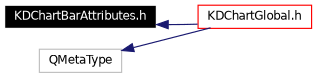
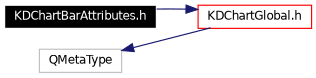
(183, 25) -> (171, 9)
